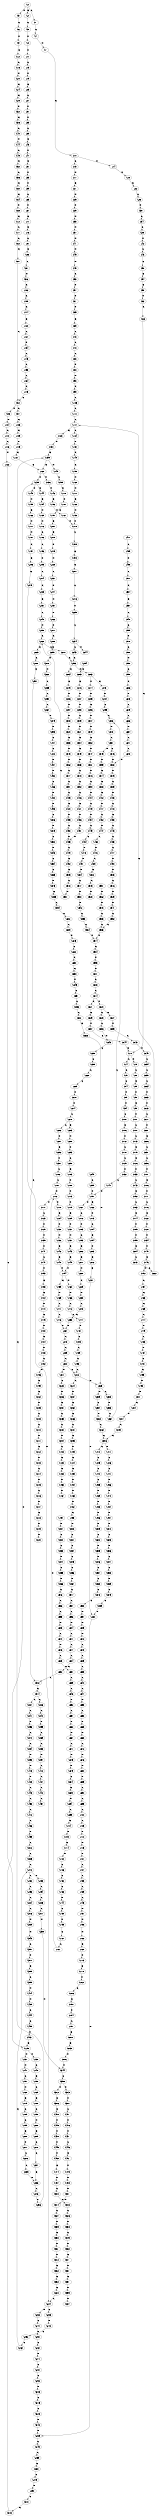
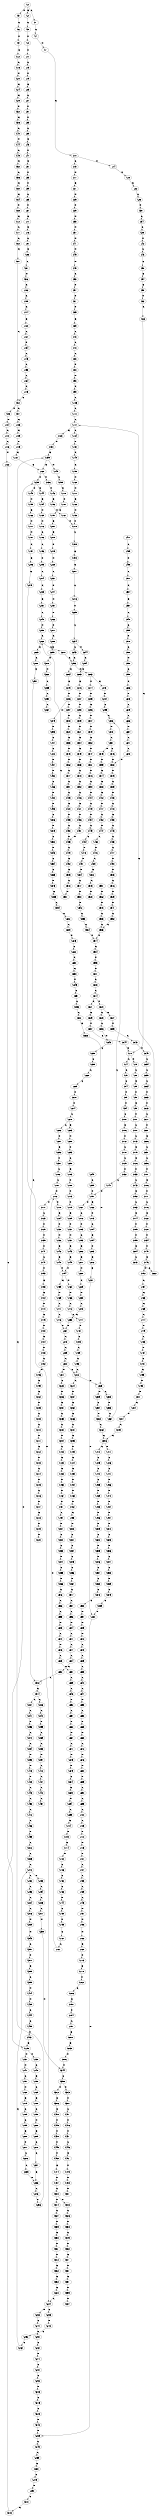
none -> (85, 657)
(49, 715) -> (60, 709)
none -> (61, 1507)
(64, 2200) -> (56, 2199)
